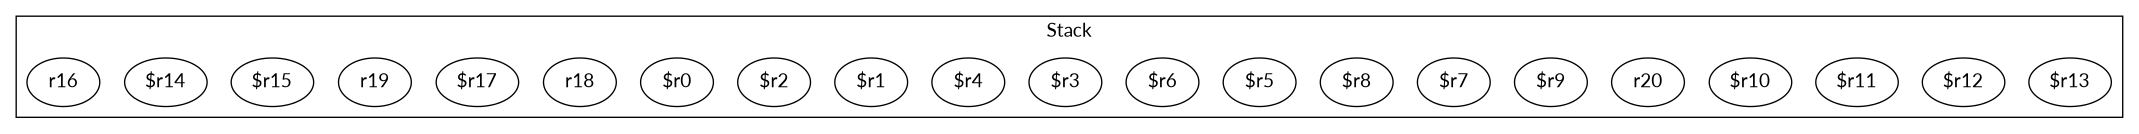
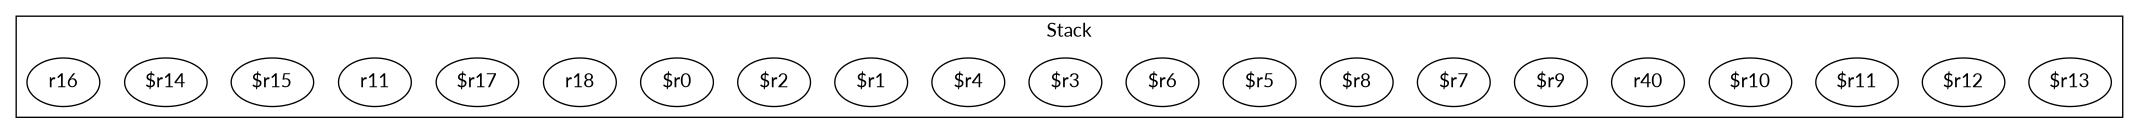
(375, 82) -> (375, 82)
(1648, 82) -> (1648, 82)
